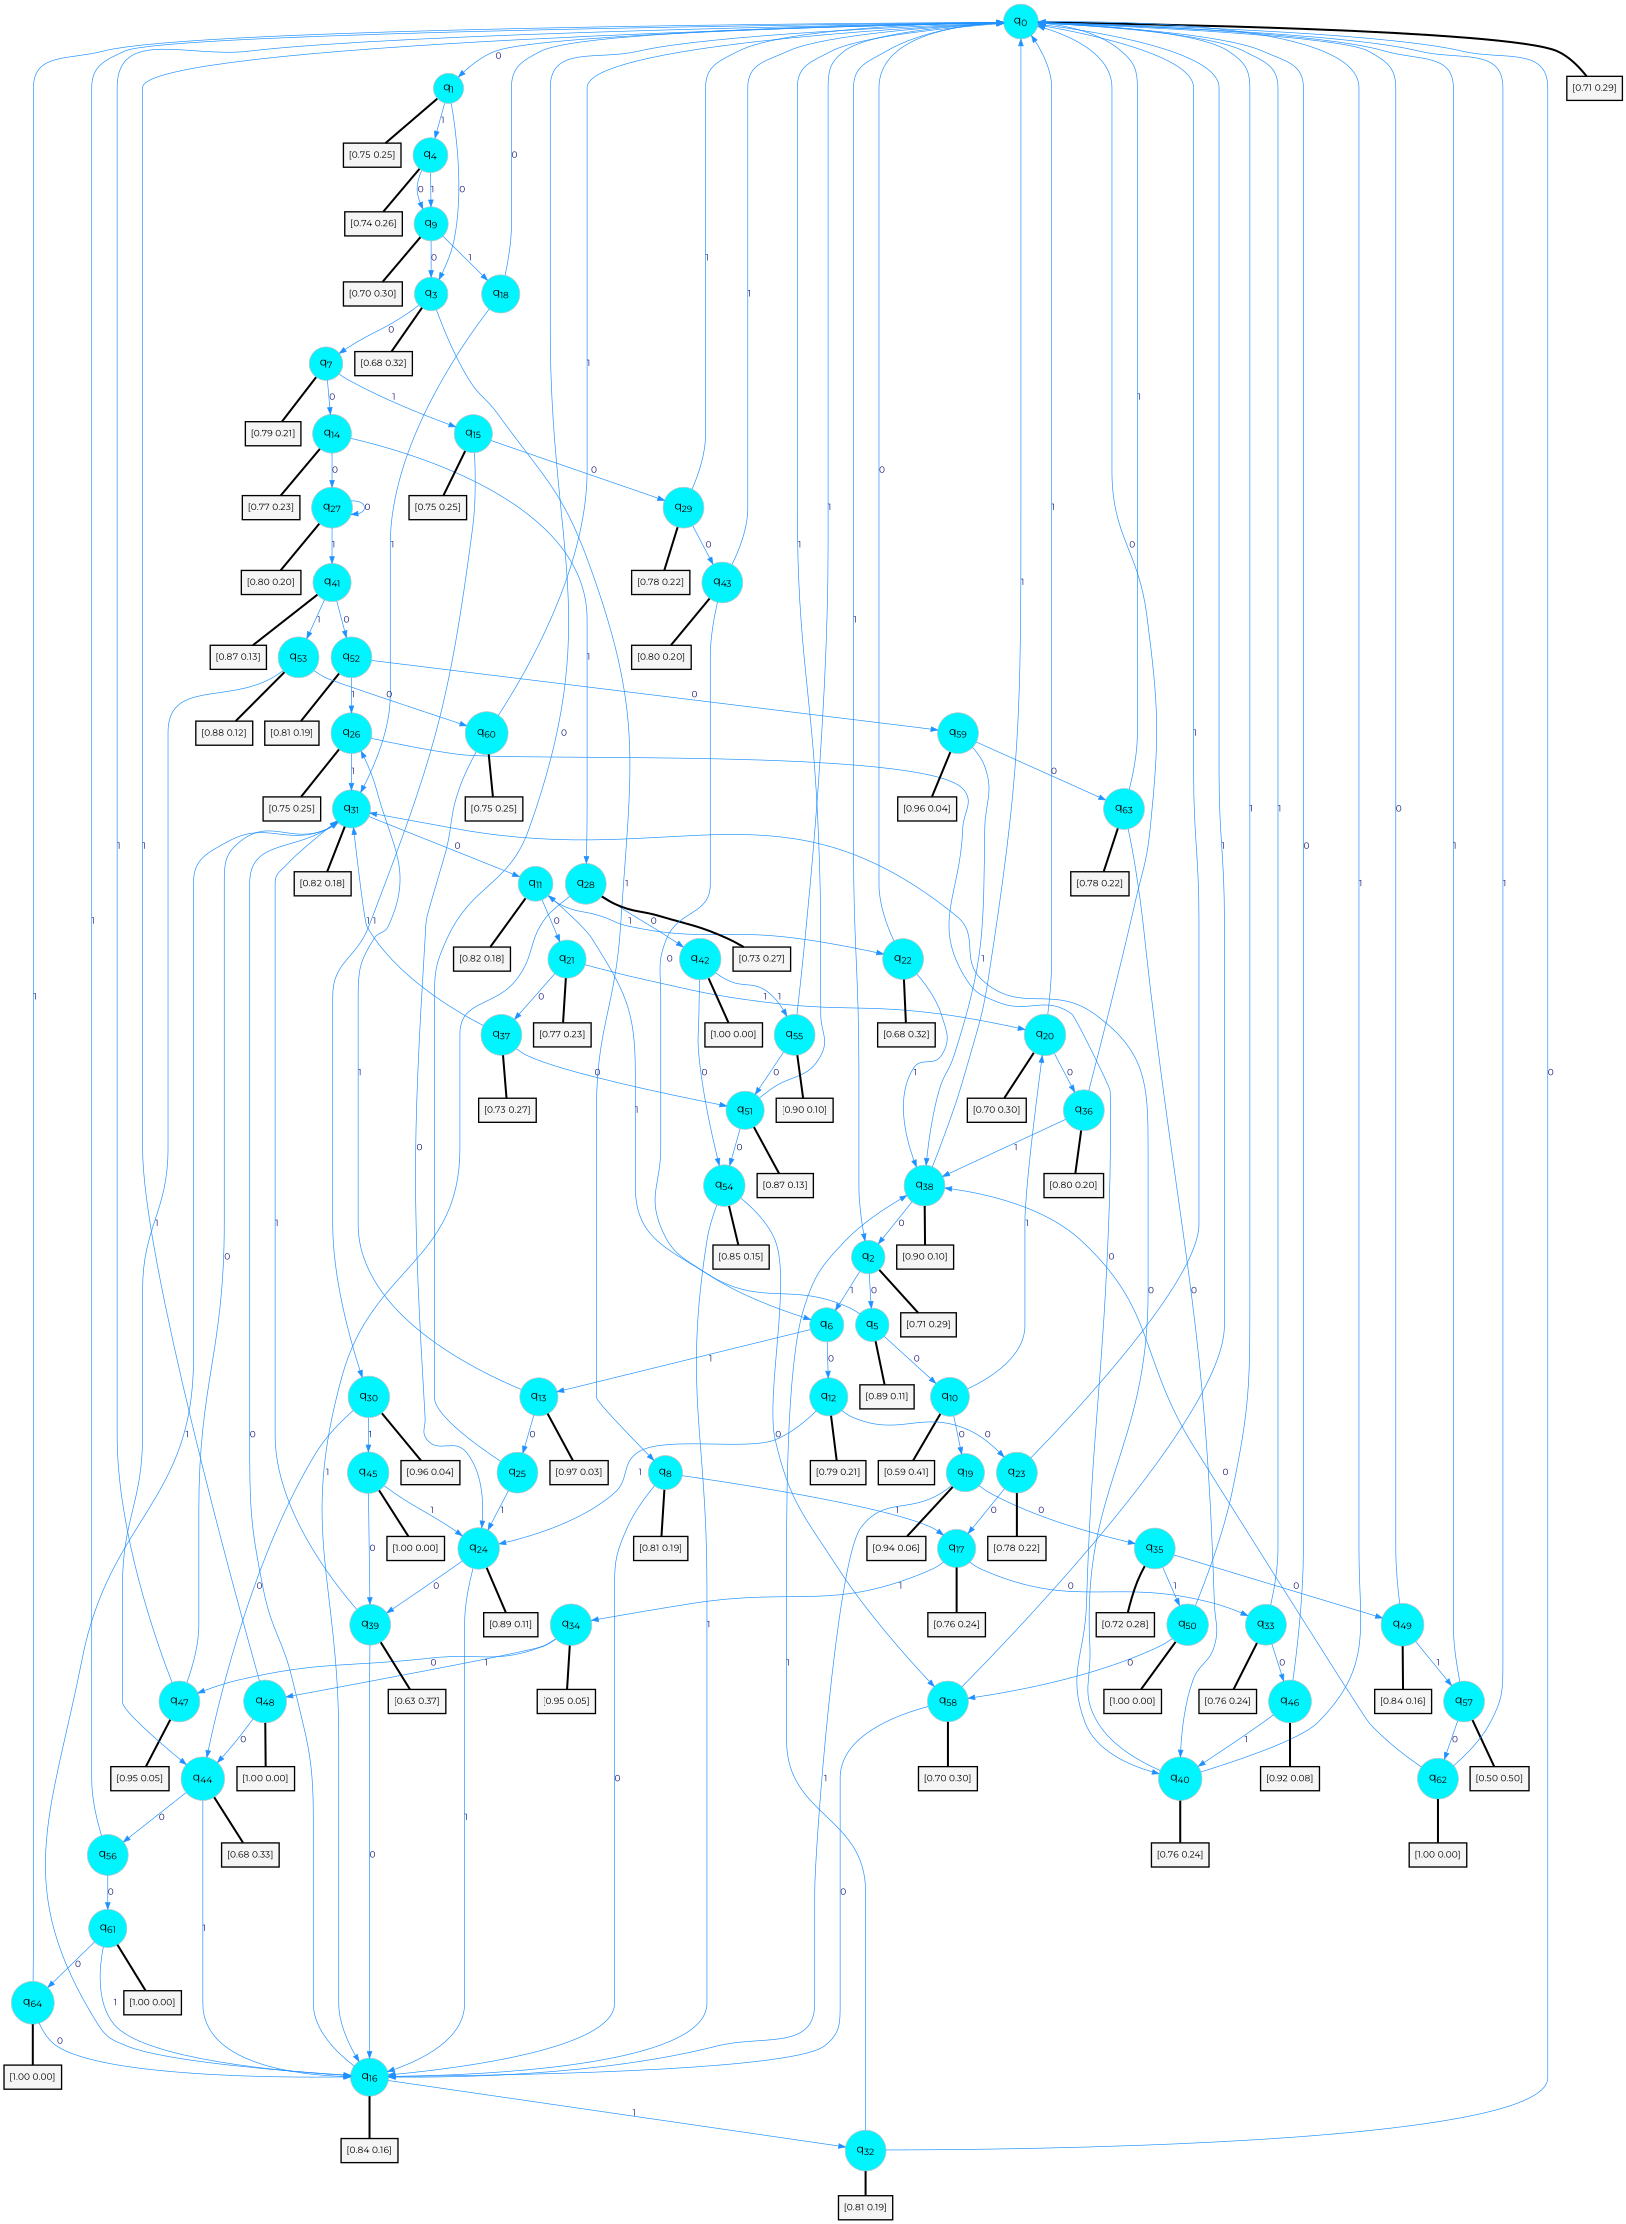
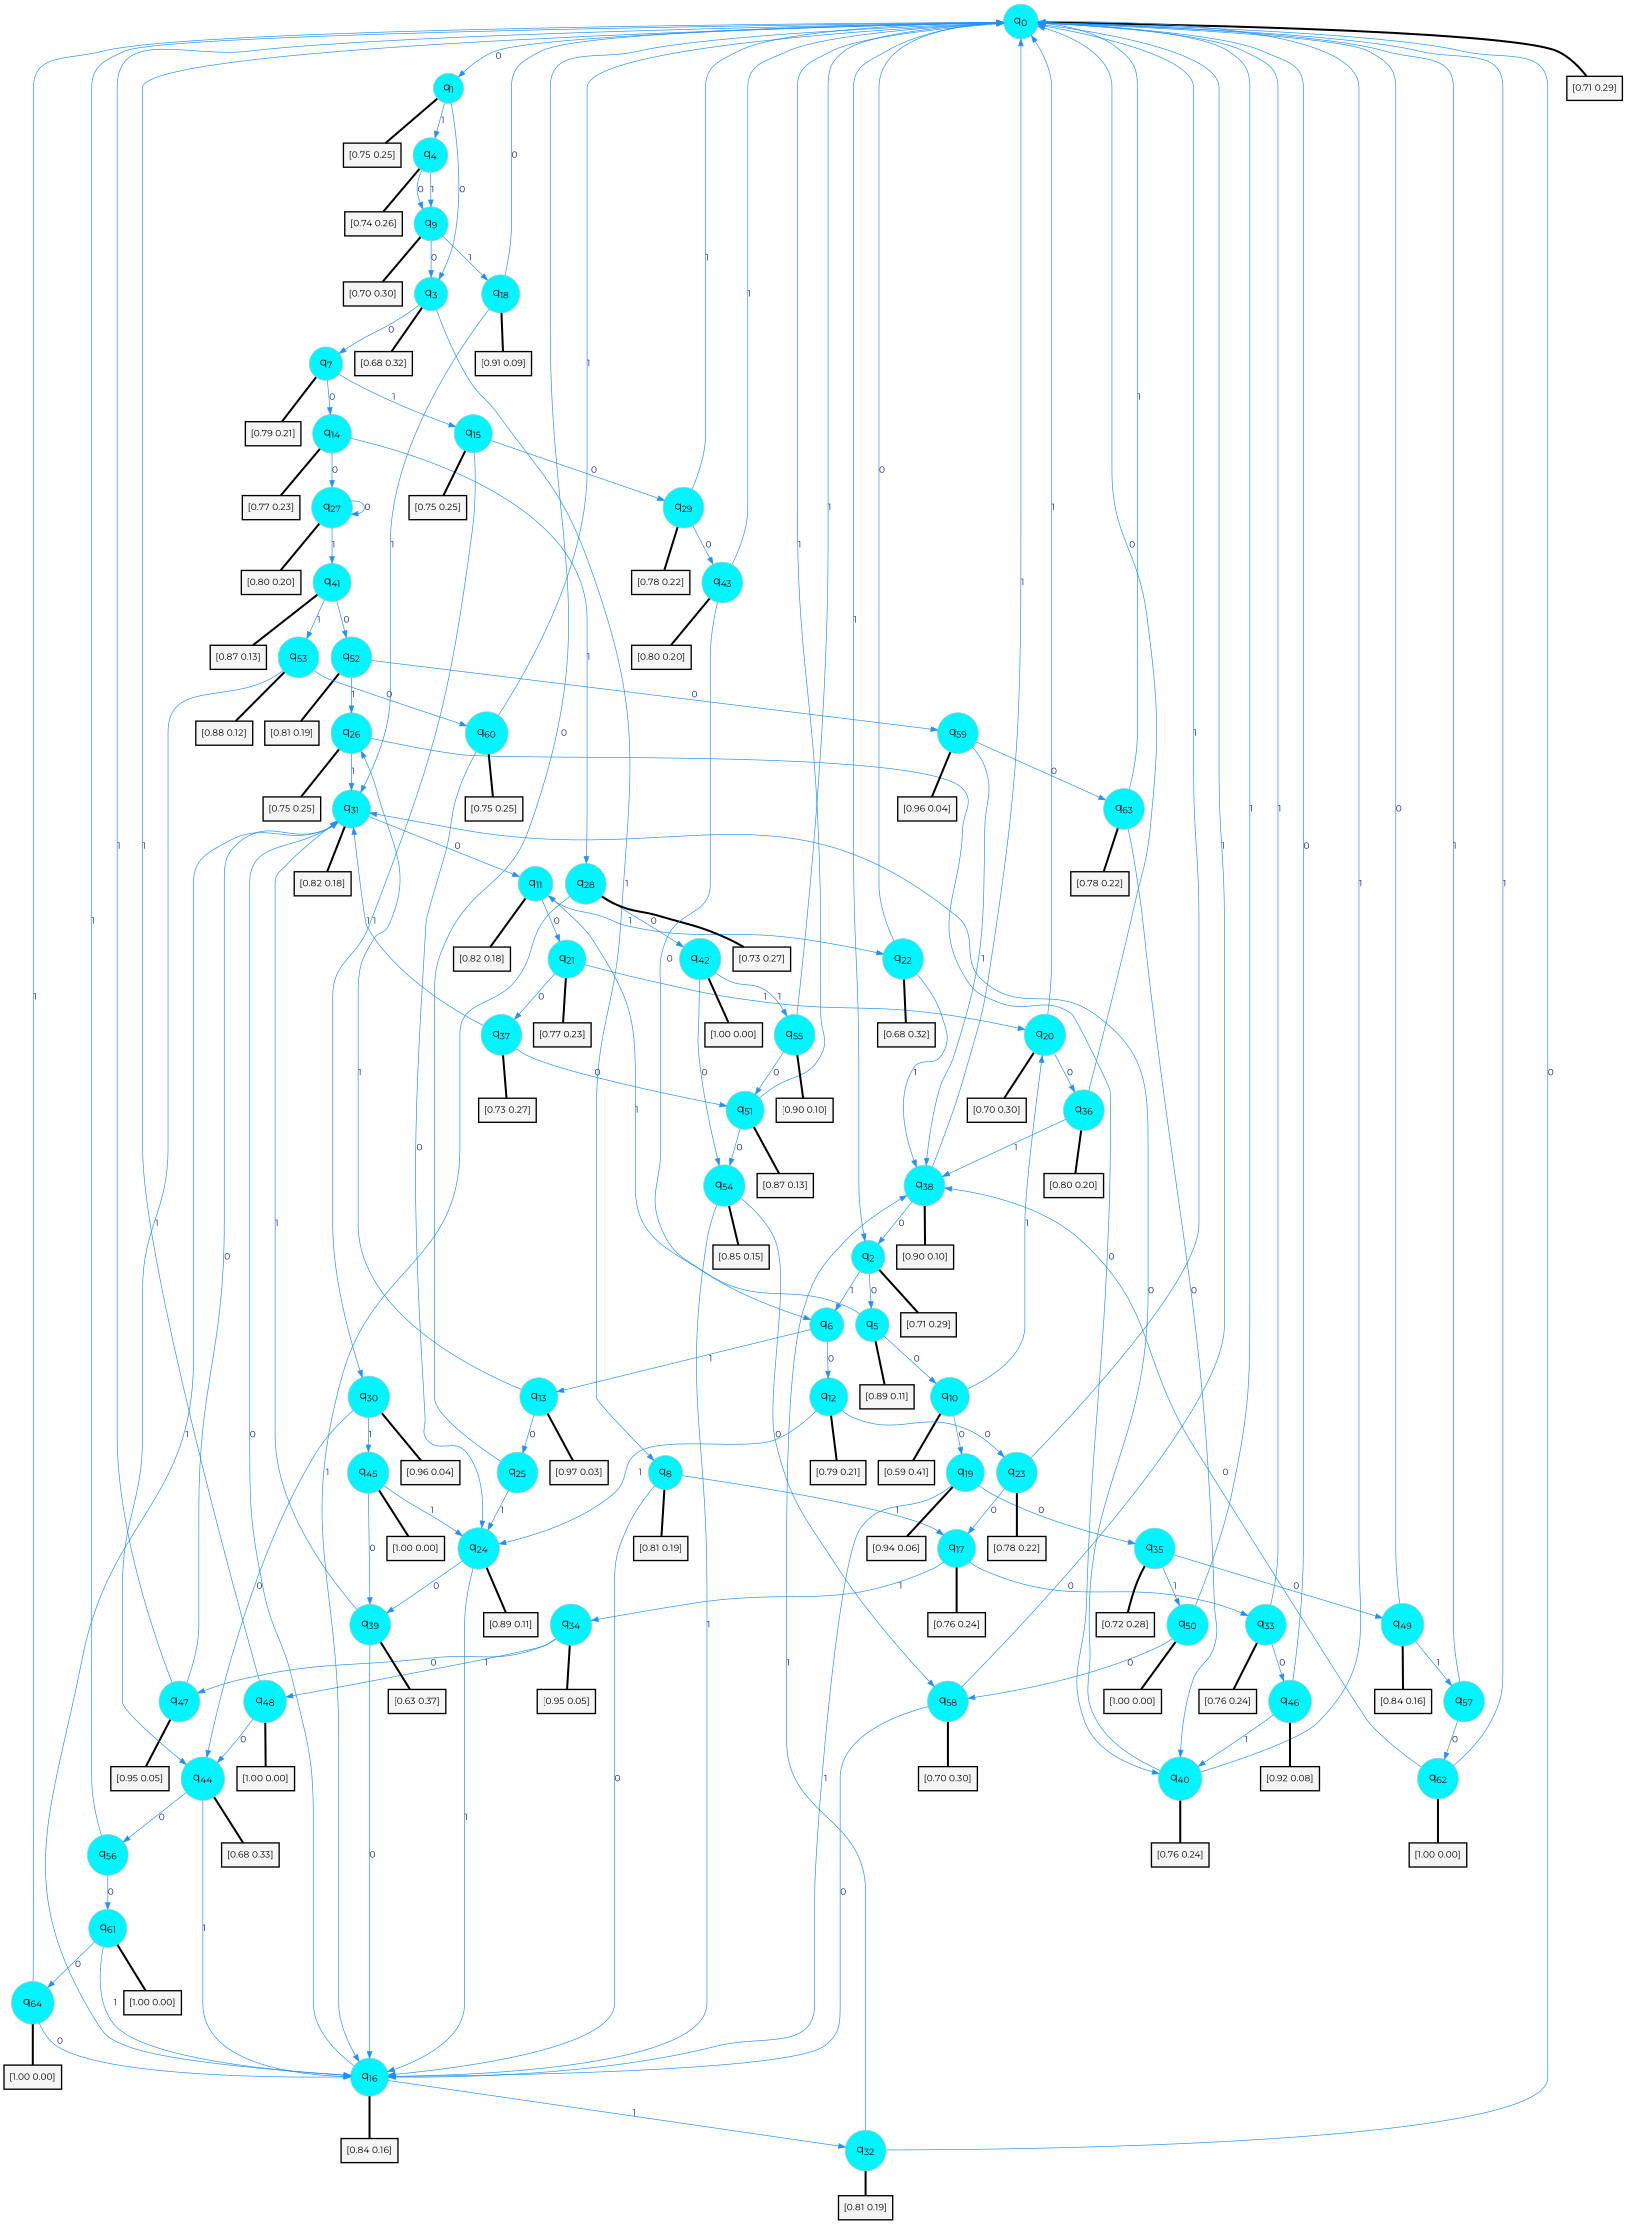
none -> (503, 364)
(1500, 1779) -> none
